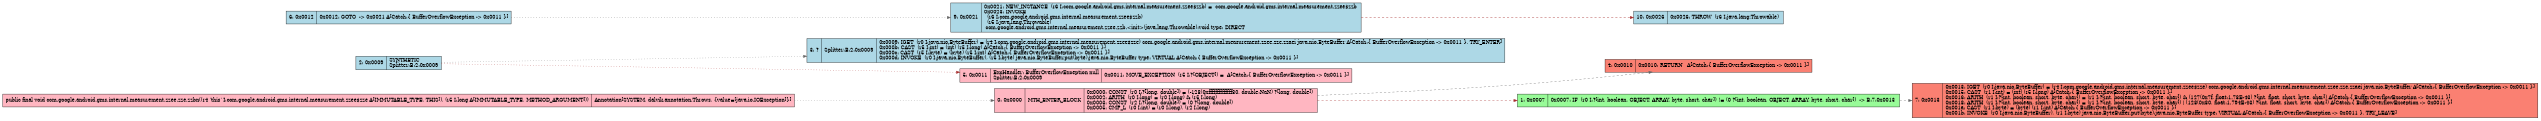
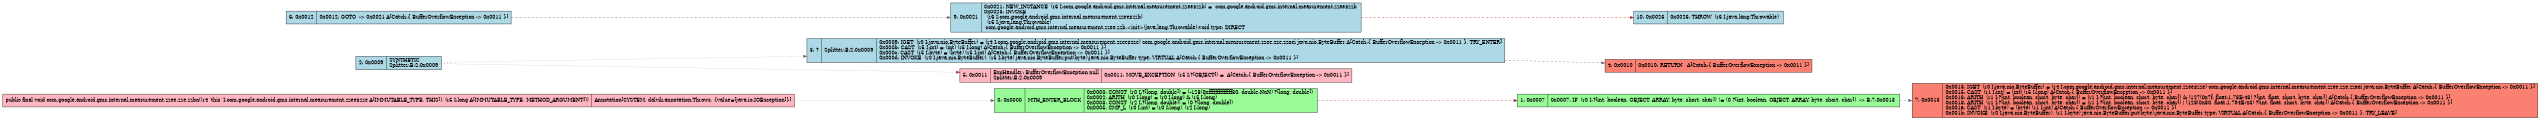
(729, 18) -> (729, 18)
(1483, 87) -> (1553, 62)
(1156, 101) -> (1156, 101)
